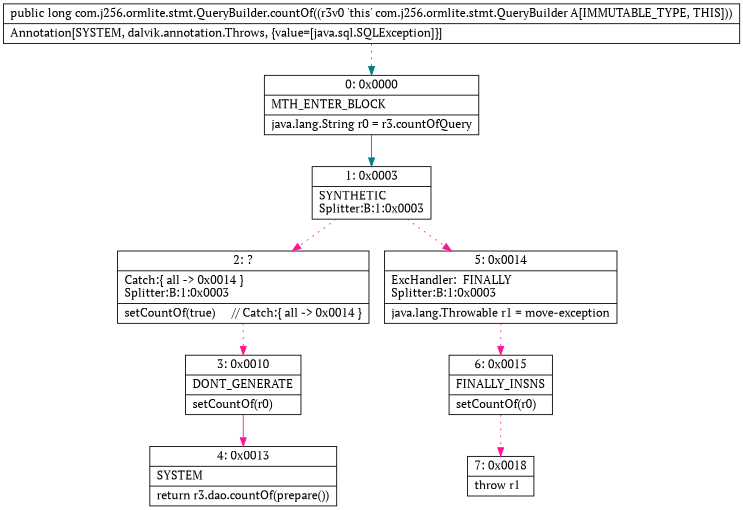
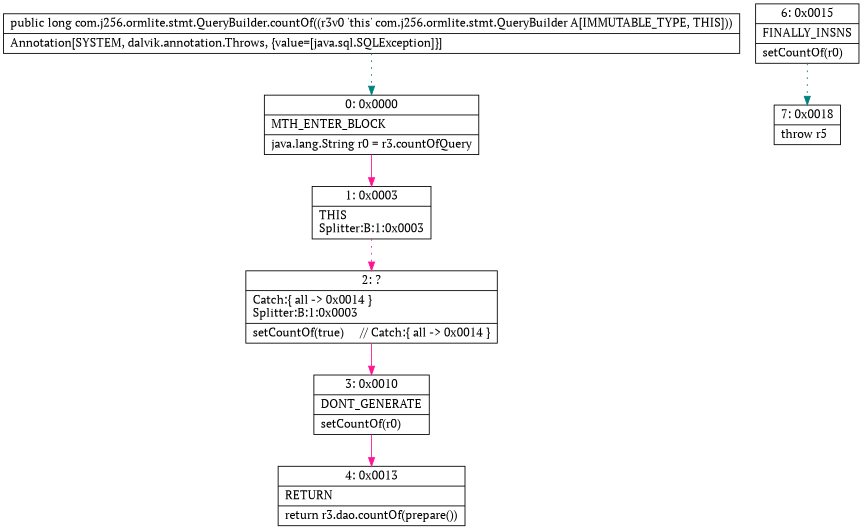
(372, 146) -> (372, 166)
(353, 196) -> (333, 216)
(501, 287) -> none
(243, 335) -> (372, 355)
(501, 431) -> (807, 80)
(180, 476) -> (309, 496)
(498, 486) -> (804, 134)
